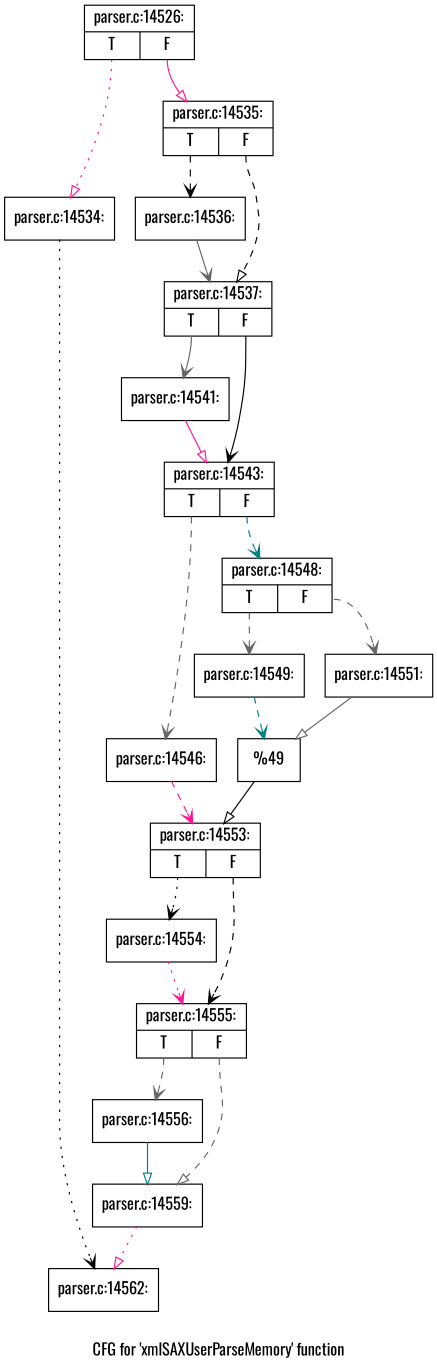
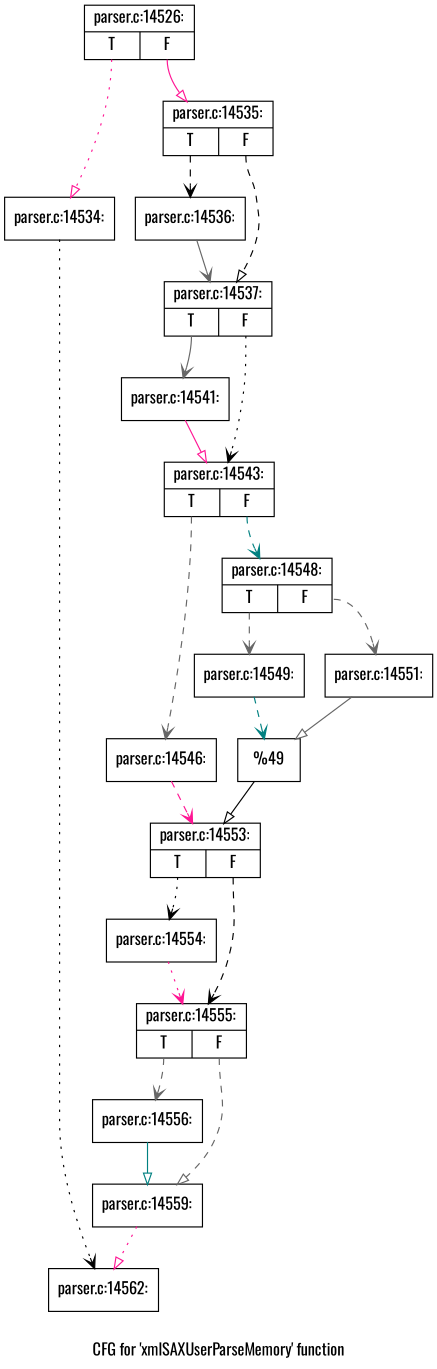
(243, 394) -> (243, 394)
